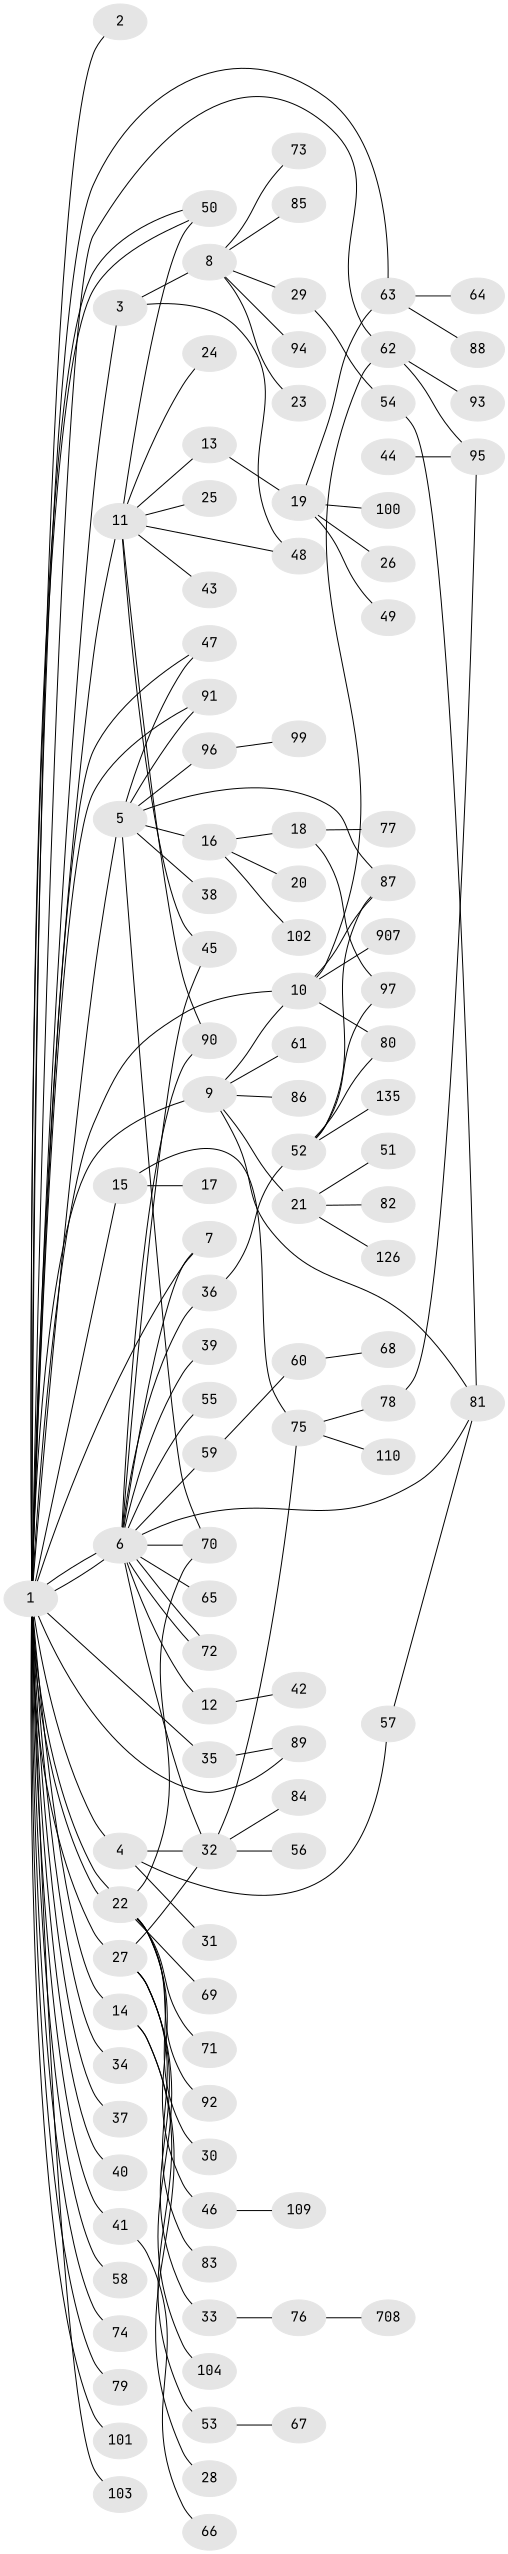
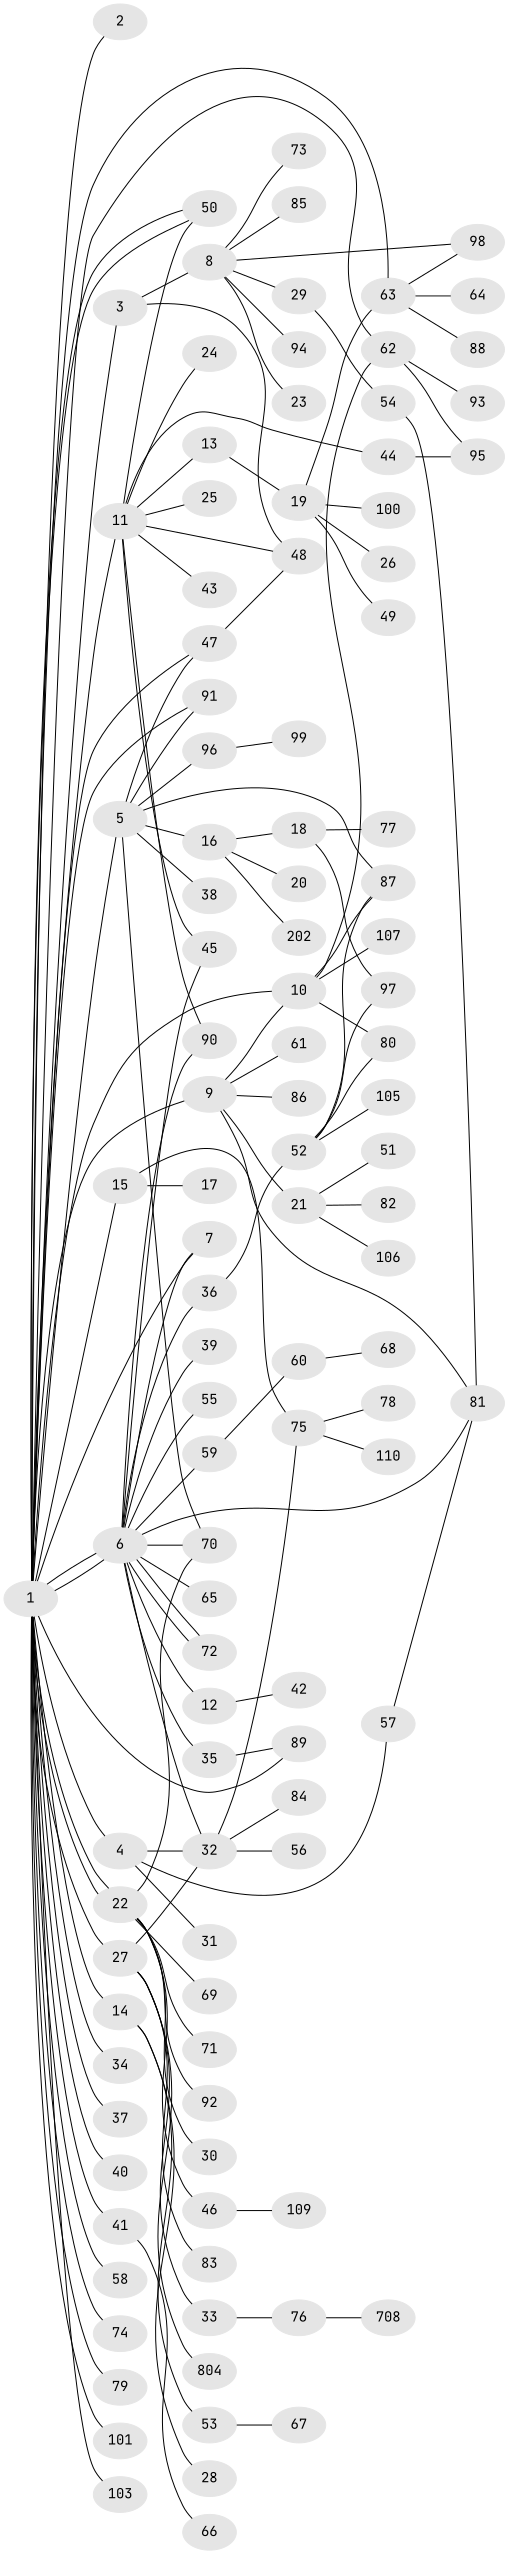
none -> (478, 242)
none -> (222, 415)
none -> (254, 600)
(388, 936) -> (388, 936)
(299, 937) -> (299, 937)
(456, 981) -> none
(388, 1097) -> (388, 1097)
(388, 1258) -> (388, 1258)
(120, 1679) -> (149, 1658)
(210, 2371) -> (210, 2371)
